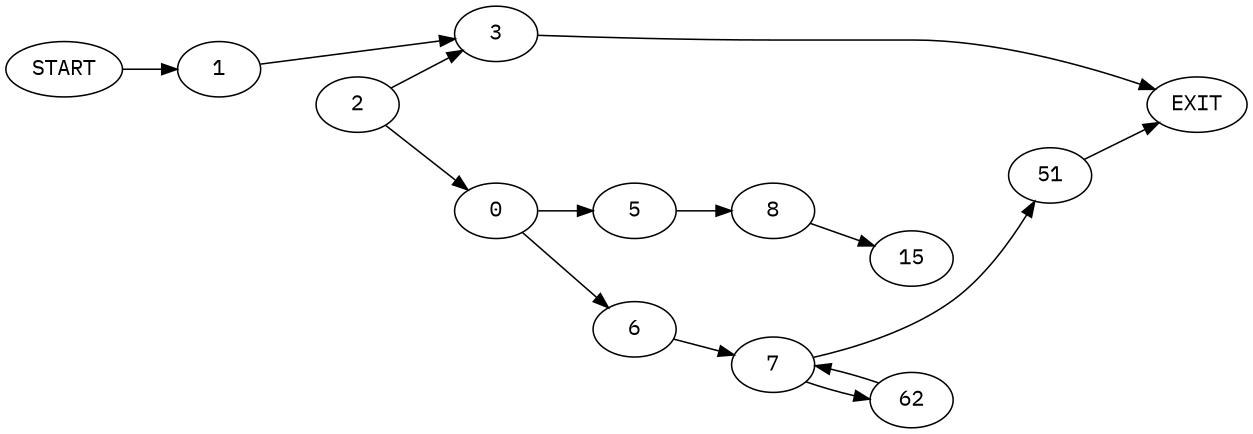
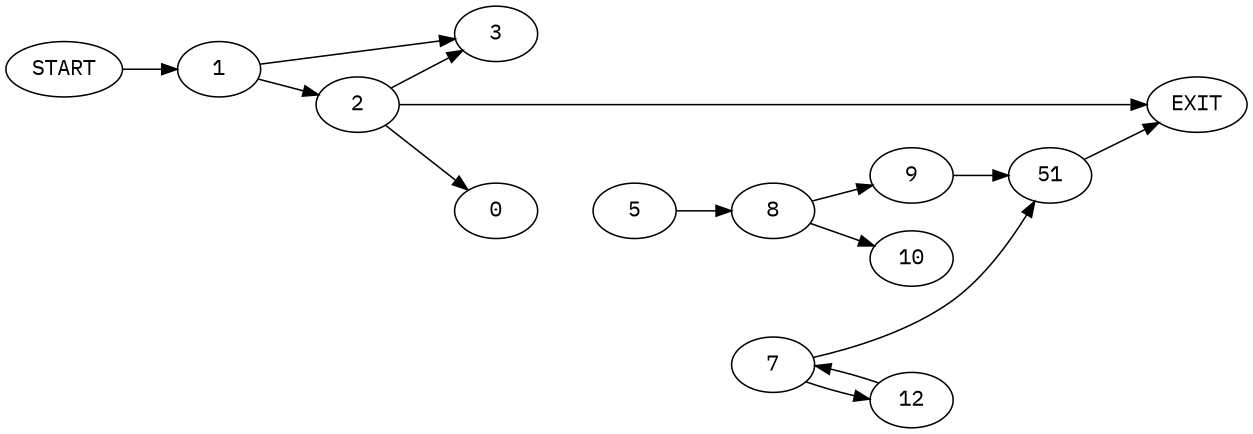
(842, 40) -> (765, 105)
none -> (281, 85)
none -> (912, 175)
(558, 211) -> none
(912, 259) -> (912, 259)
(635, 329) -> none
(912, 400) -> (912, 400)
